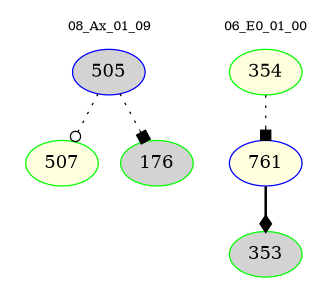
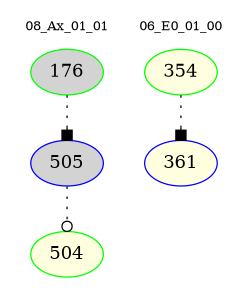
(109, 27) -> (67, 27)
(130, 112) -> (67, 111)
(62, 163) -> (67, 254)
(266, 163) -> (181, 163)
(266, 254) -> none
